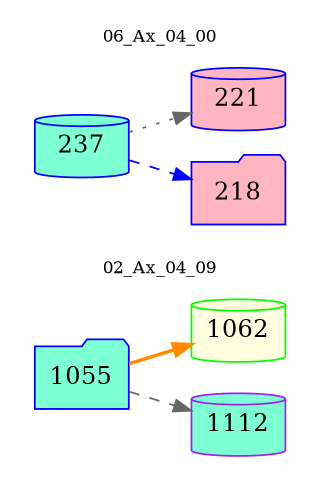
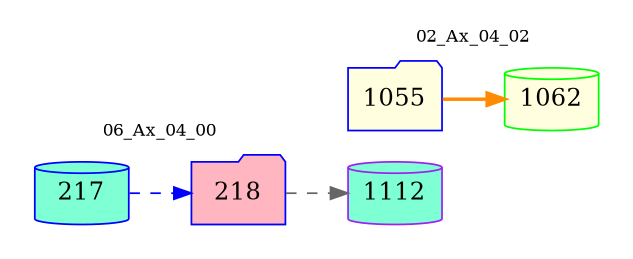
(238, 99) -> none
(82, 146) -> (82, 193)
(160, 269) -> (473, 37)
(82, 378) -> (395, 99)
(152, 399) -> (310, 193)
